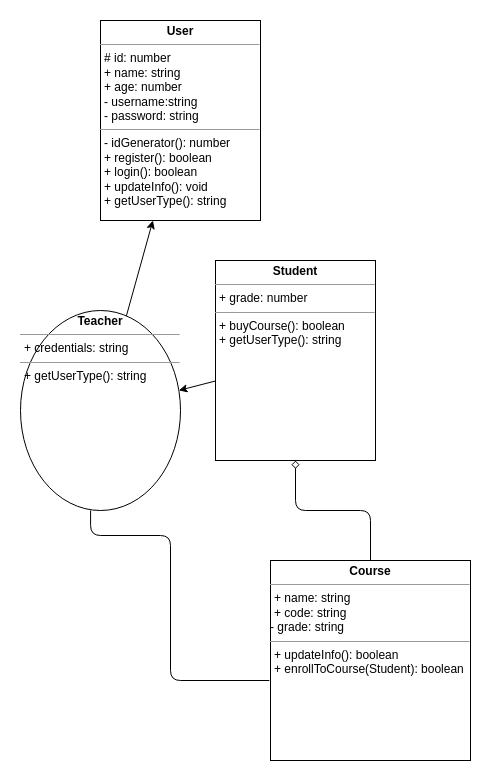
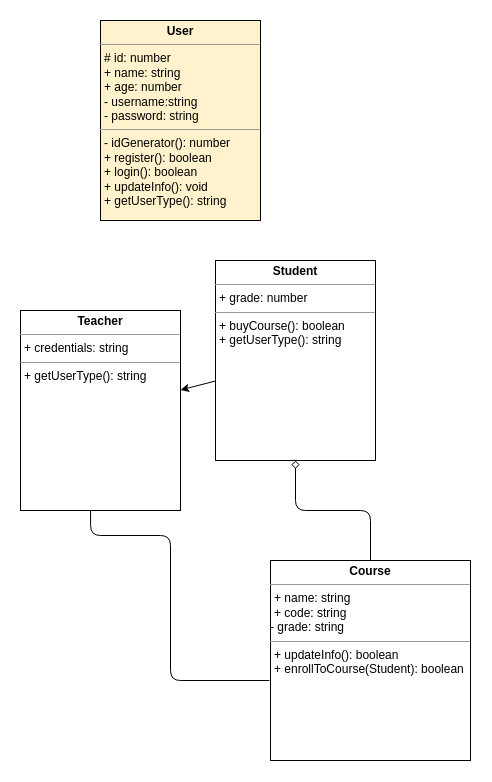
(181, 121) -> (181, 121)
(139, 271) -> none
(101, 411) -> (101, 411)
